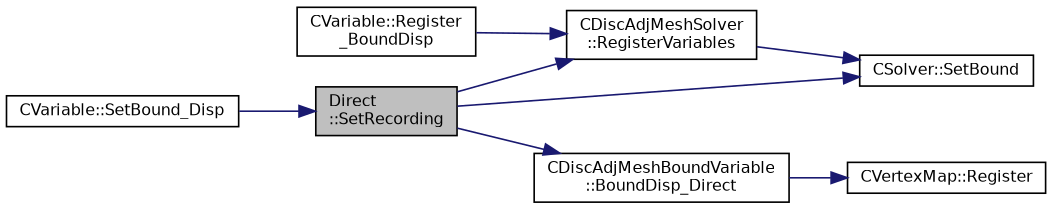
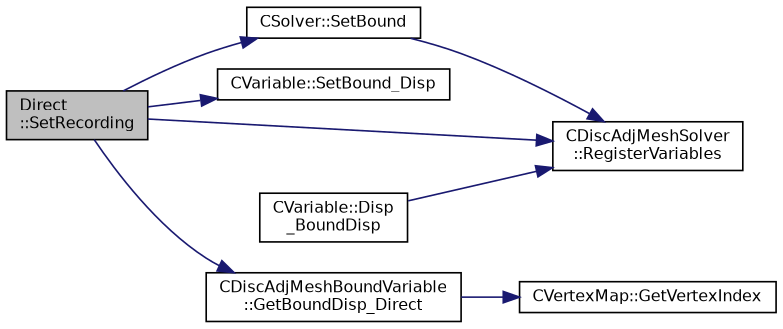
(386, 32) -> (334, 218)
(800, 52) -> (502, 70)
(269, 111) -> (174, 104)
(662, 178) -> (334, 297)
(947, 178) -> (648, 297)
